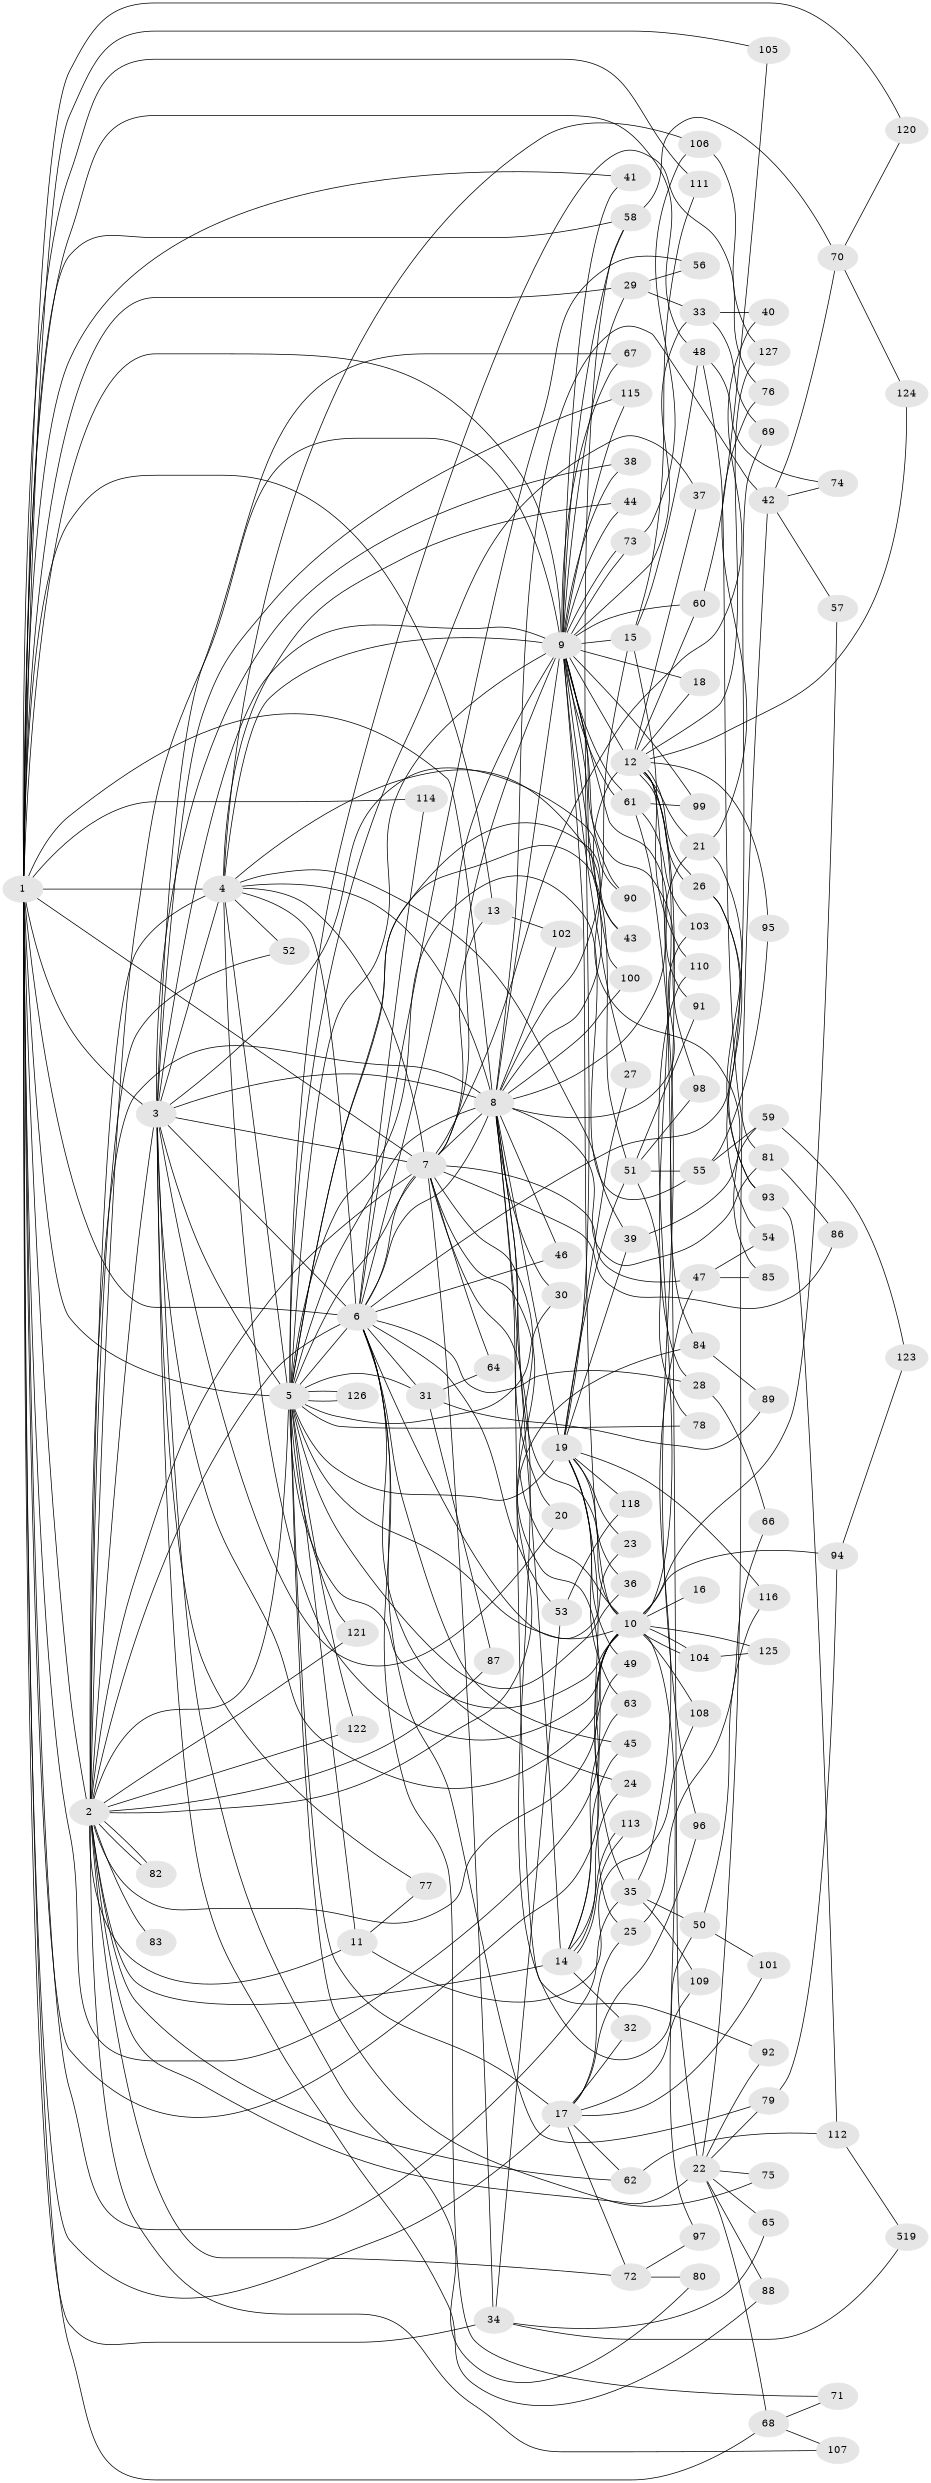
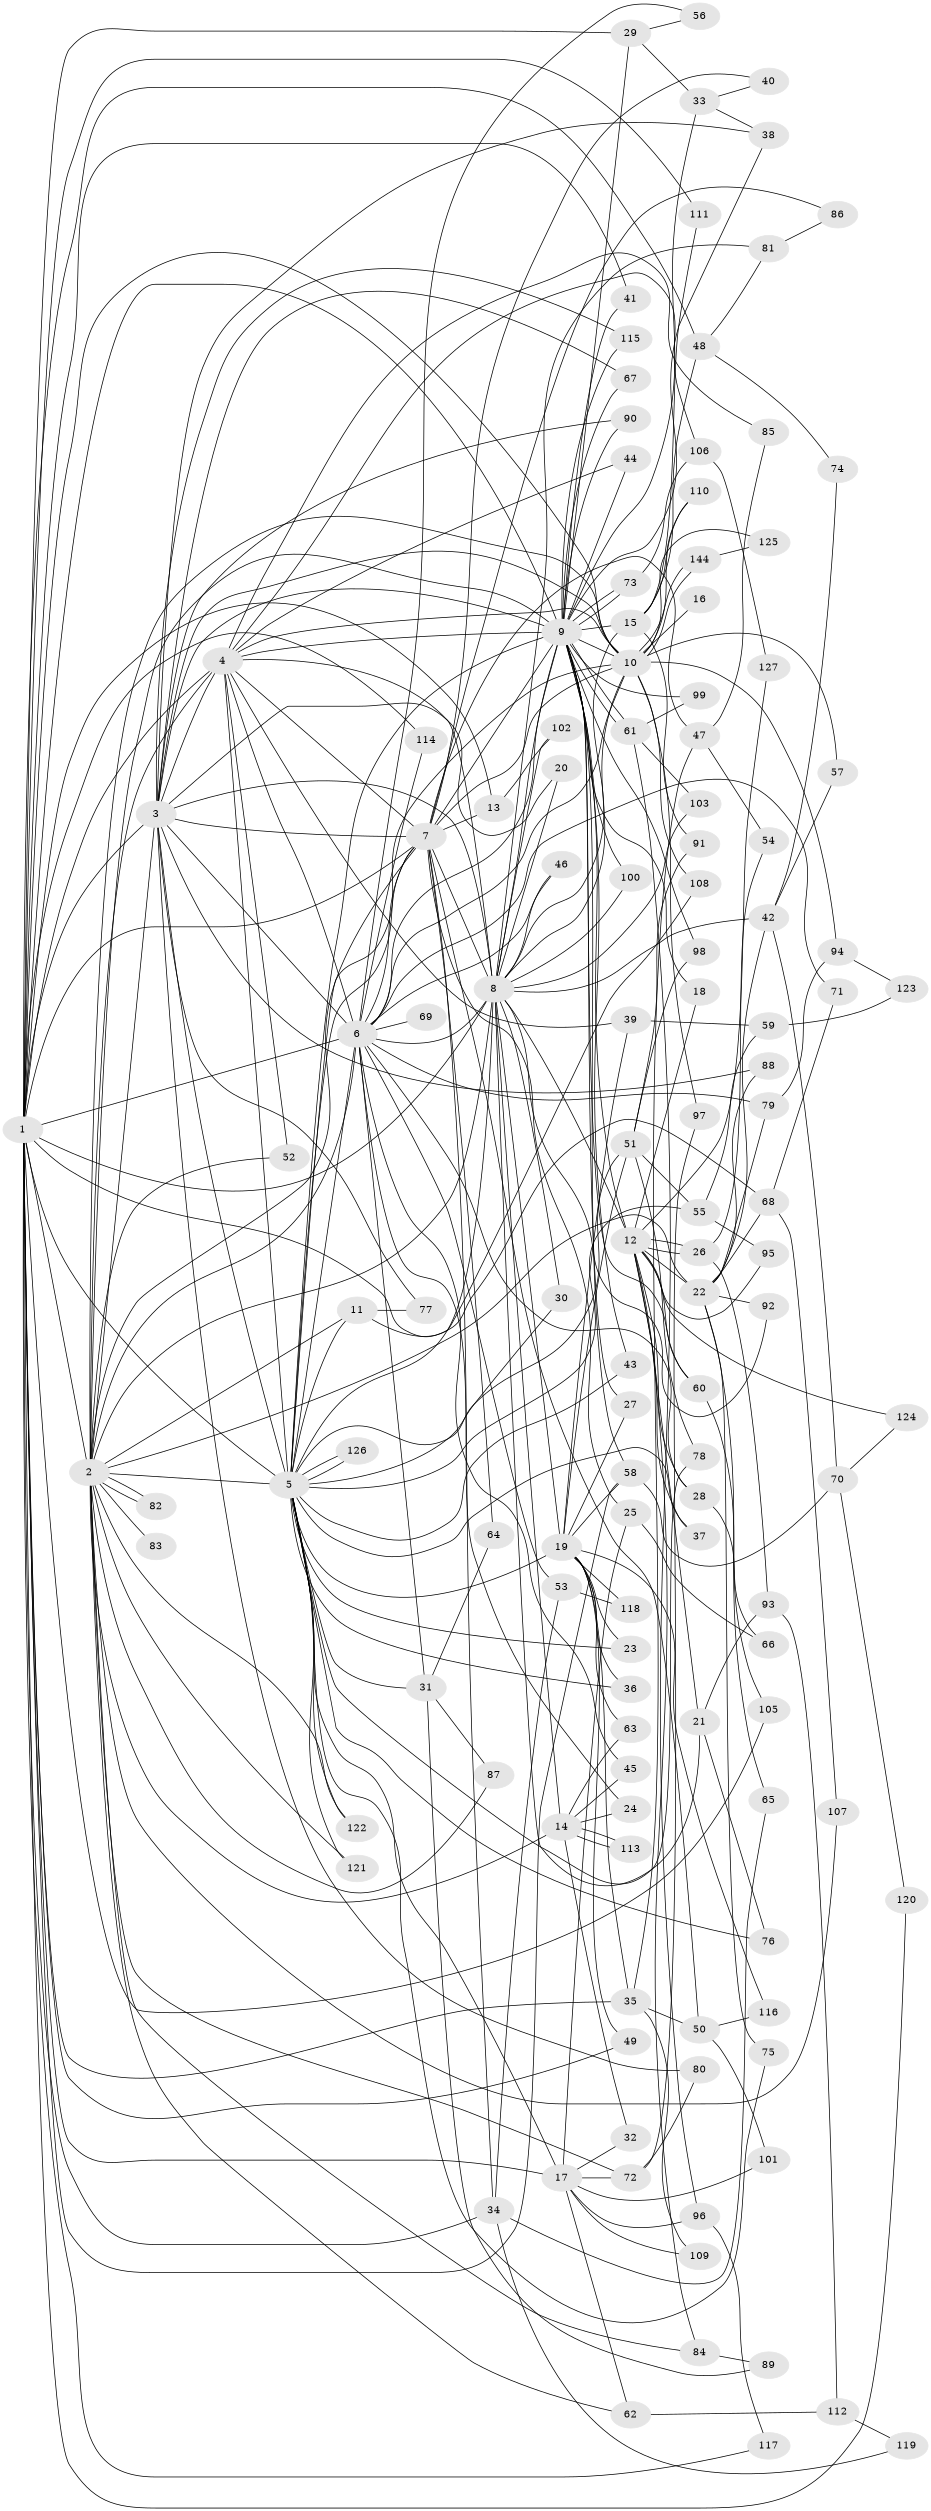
(733, 361) -> (734, 118)
(622, 834) -> (665, 734)
(700, 1658) -> (700, 560)
(907, 2237) -> (907, 2446)
none -> (769, 2446)
